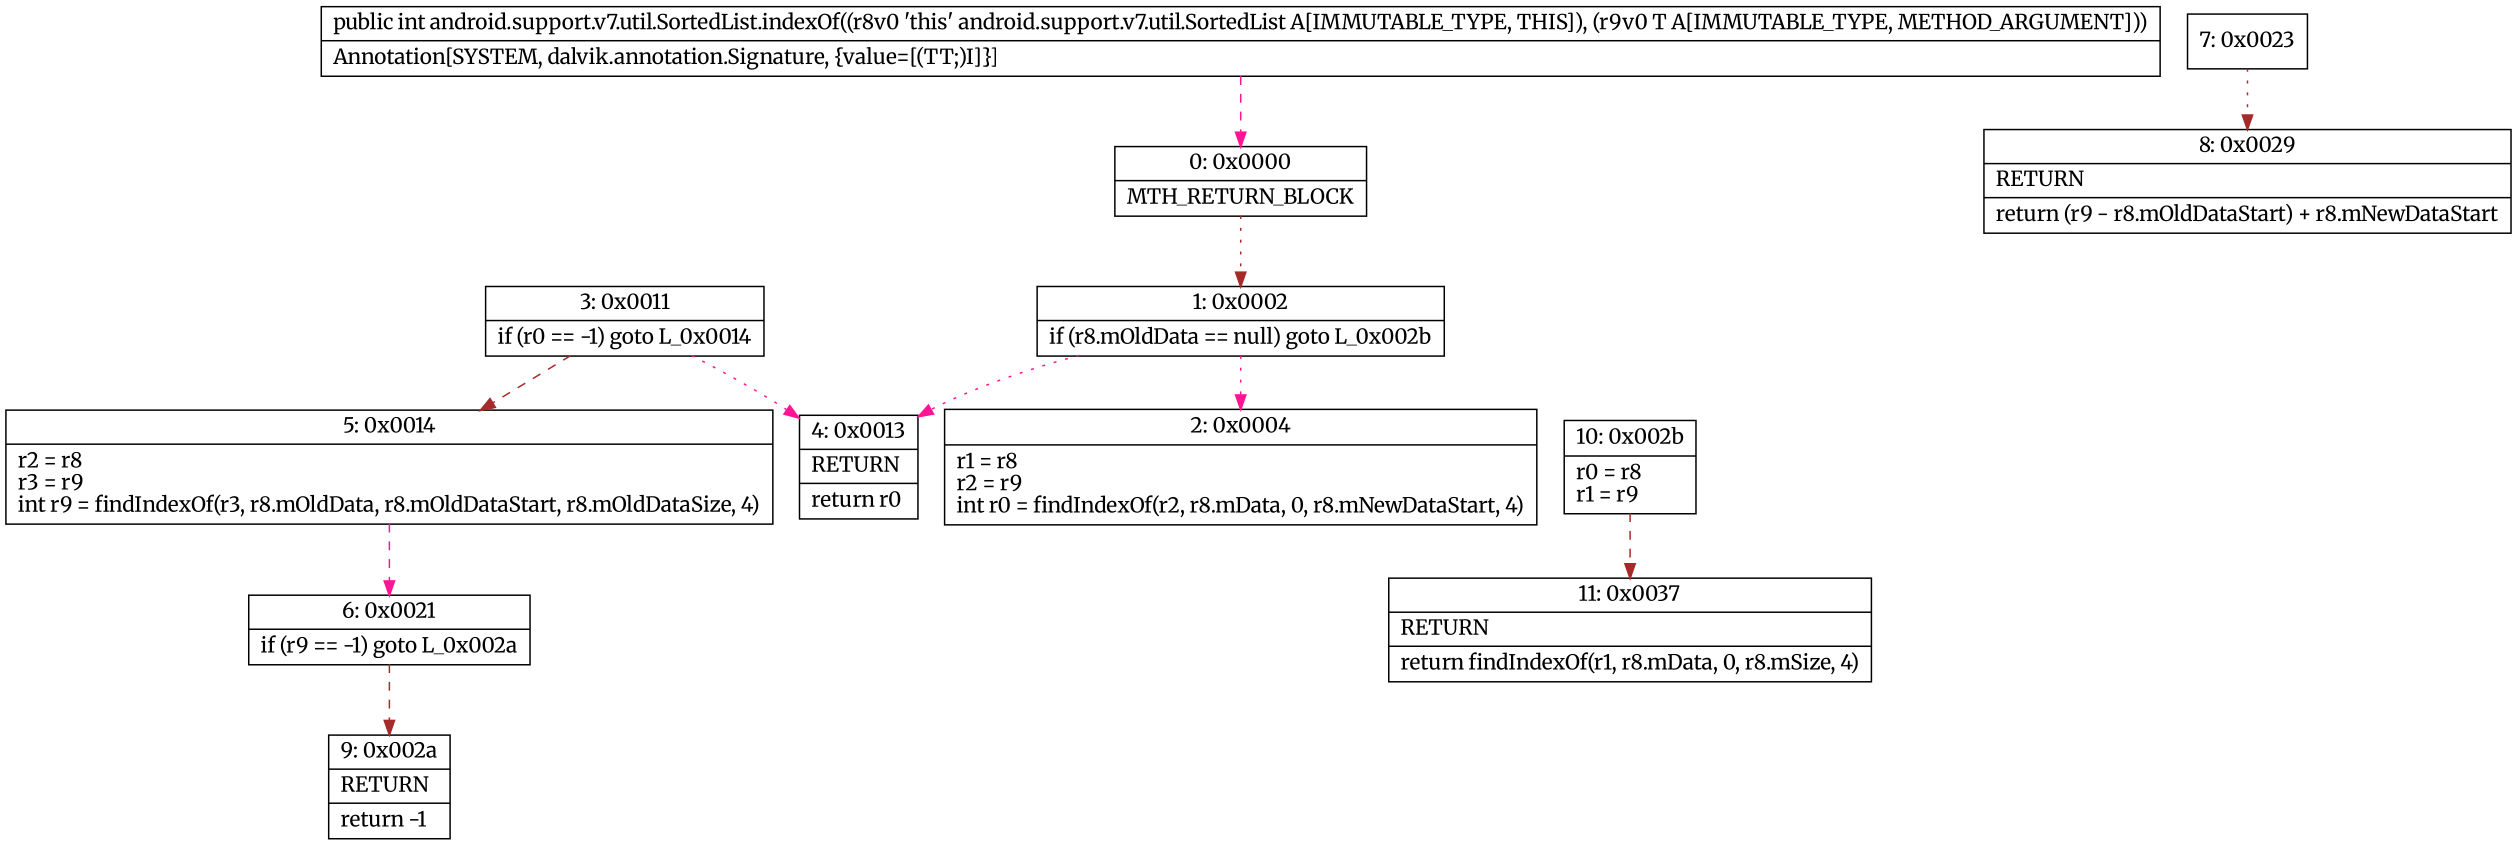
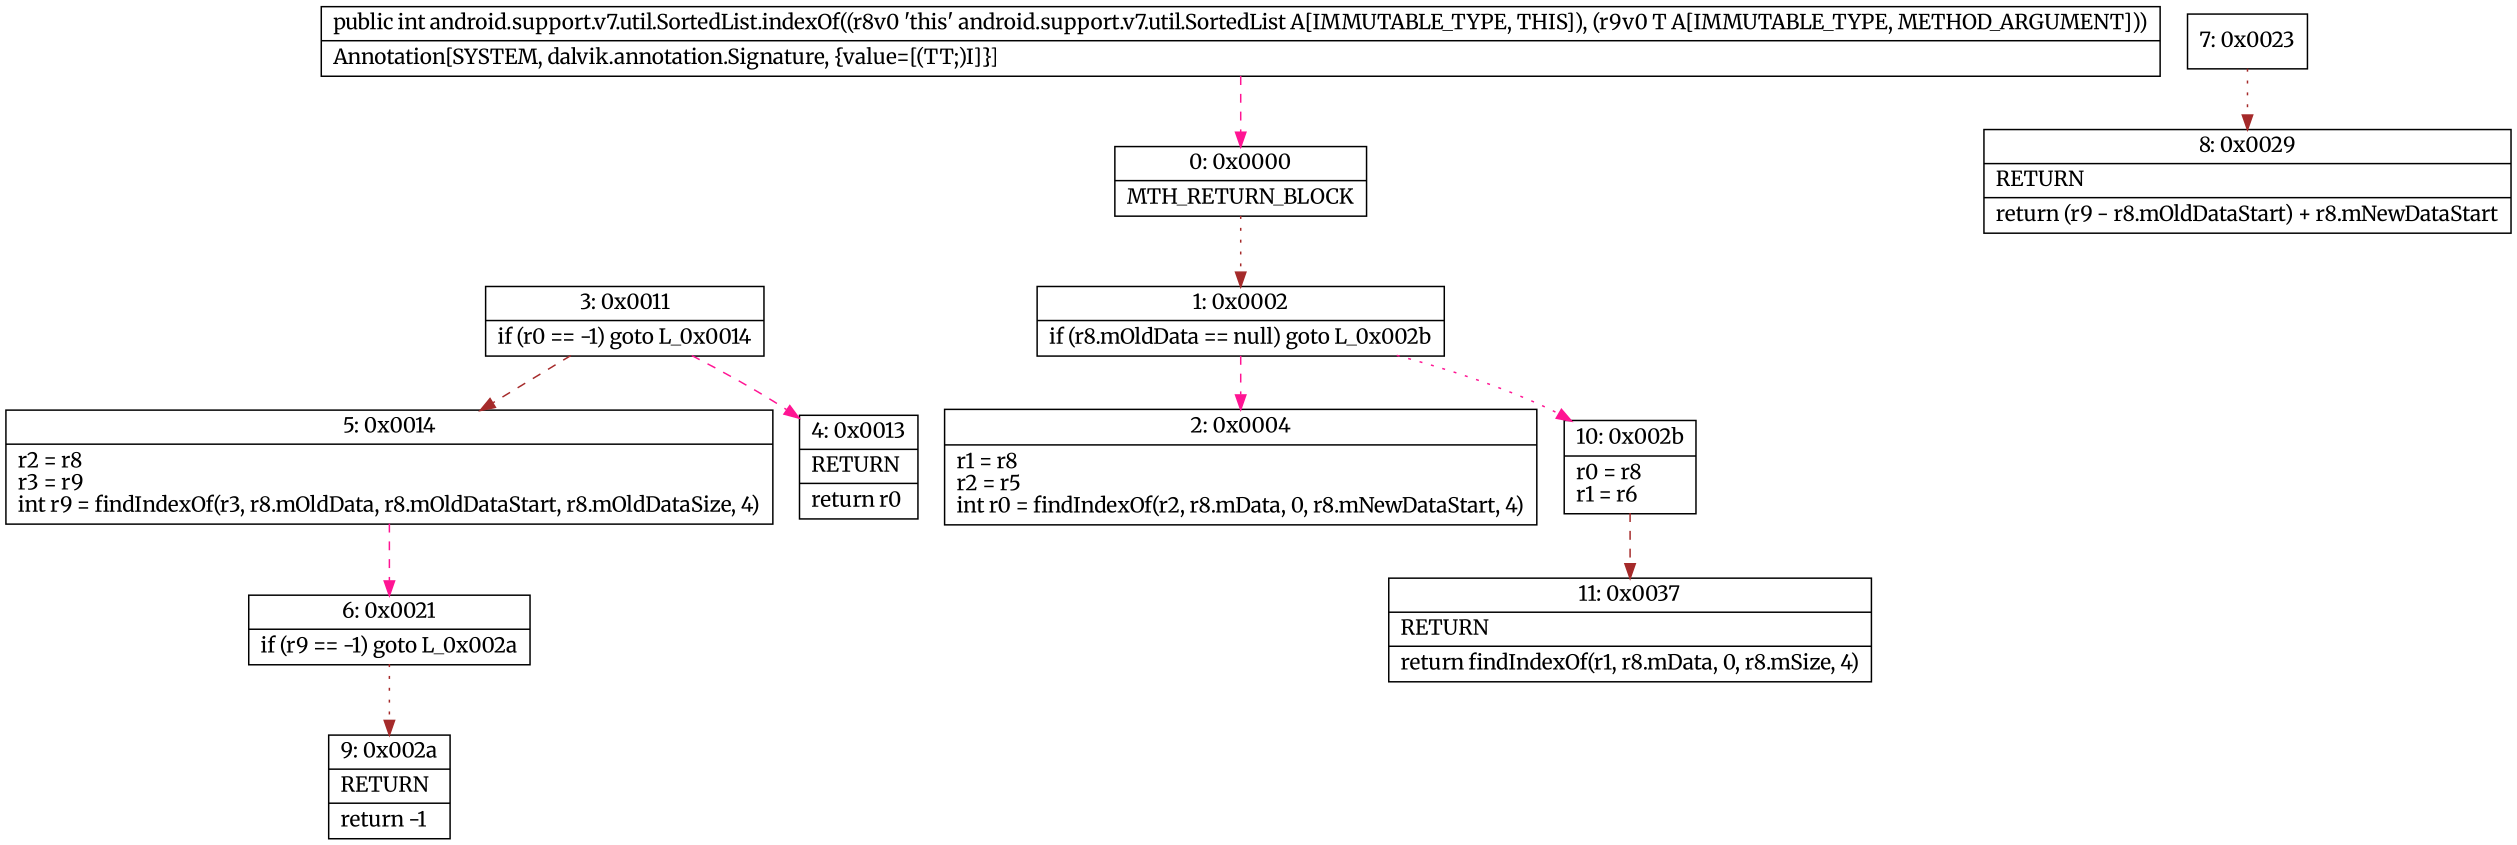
(1241, 375) -> (1241, 375)
(1004, 379) -> (1479, 381)
(740, 381) -> (740, 381)
(990, 484) -> (989, 484)
(1608, 495) -> (1607, 495)
(389, 692) -> (389, 692)
